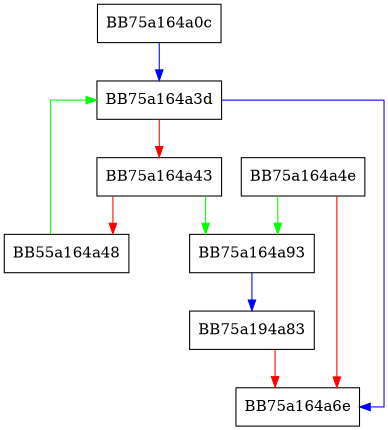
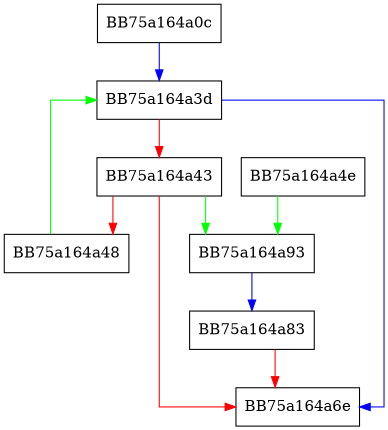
(67, 254) -> (67, 254)
(337, 287) -> (159, 334)
(252, 330) -> (252, 330)
